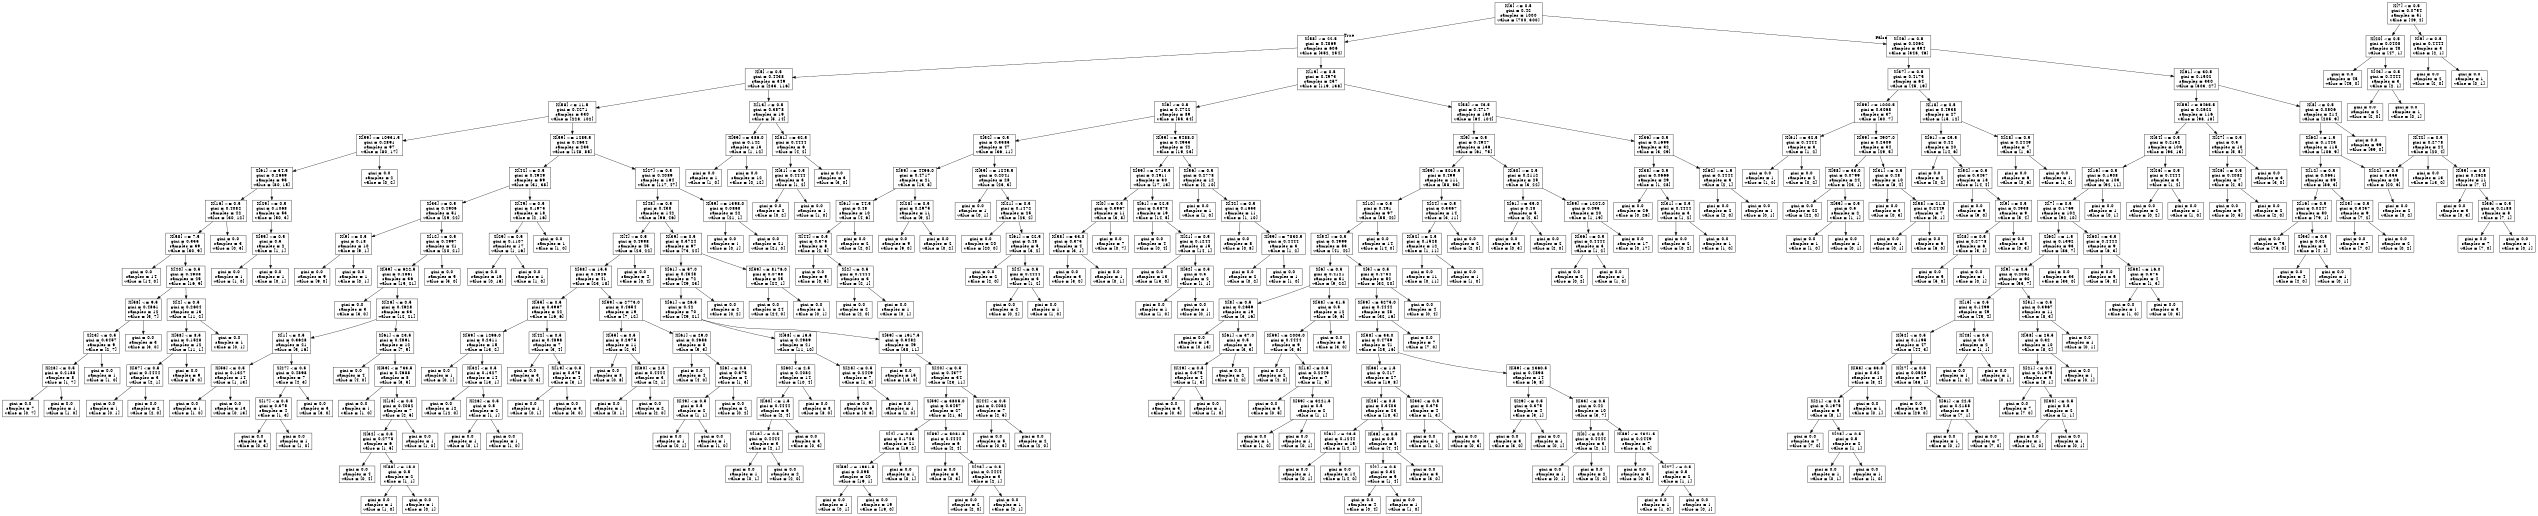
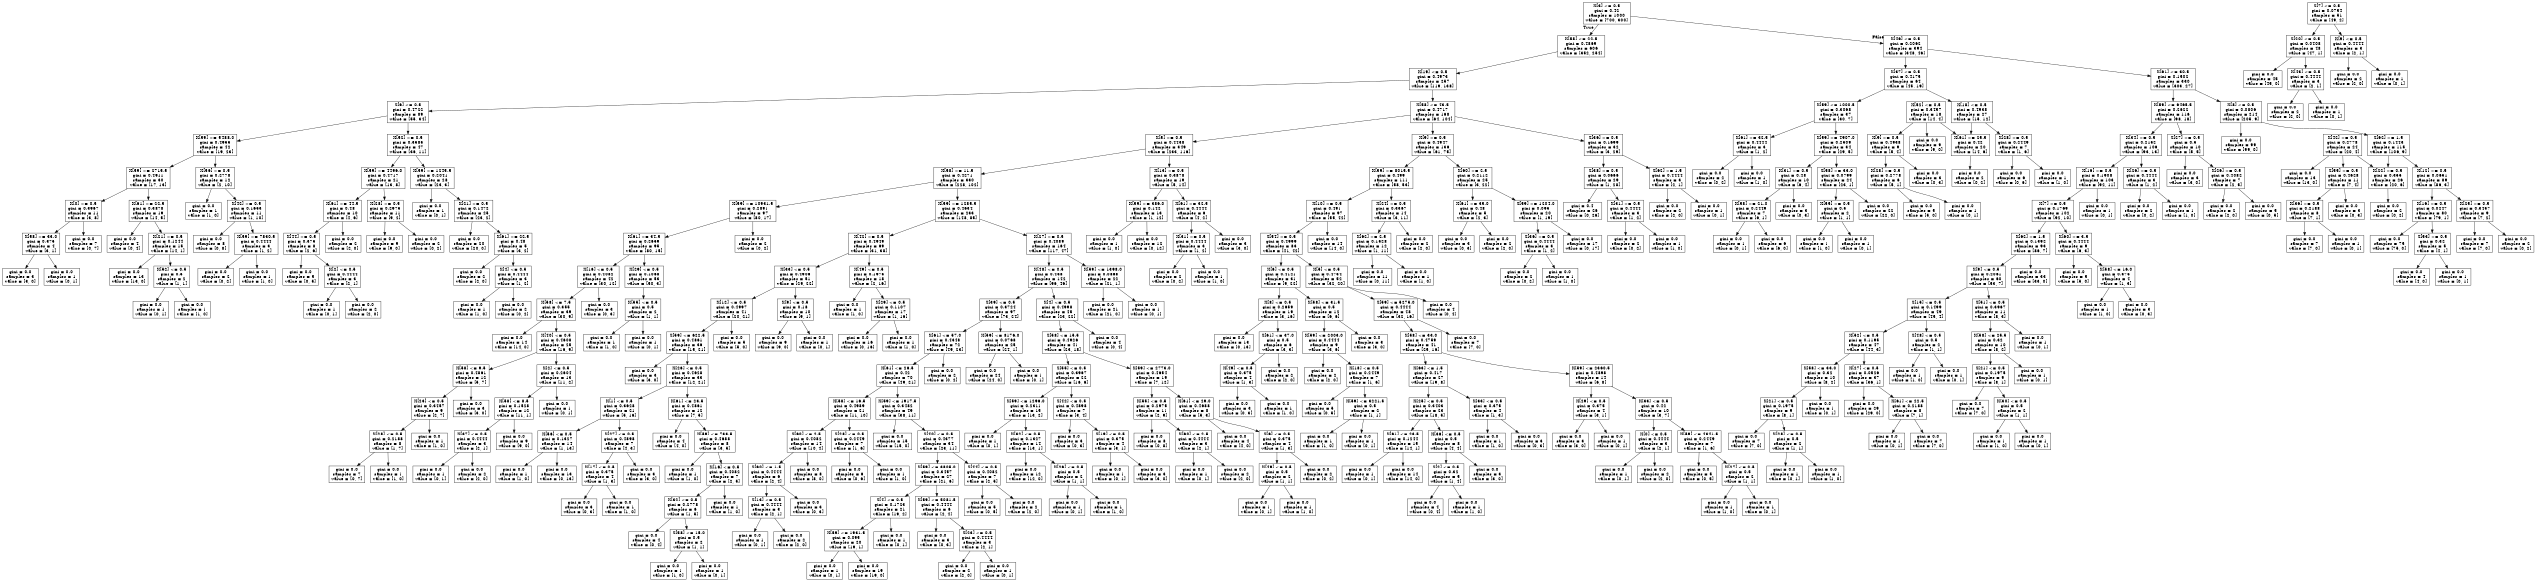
(1046, 63) -> (1303, 128)
(1956, 160) -> (1947, 128)
(1633, 211) -> (1583, 211)
